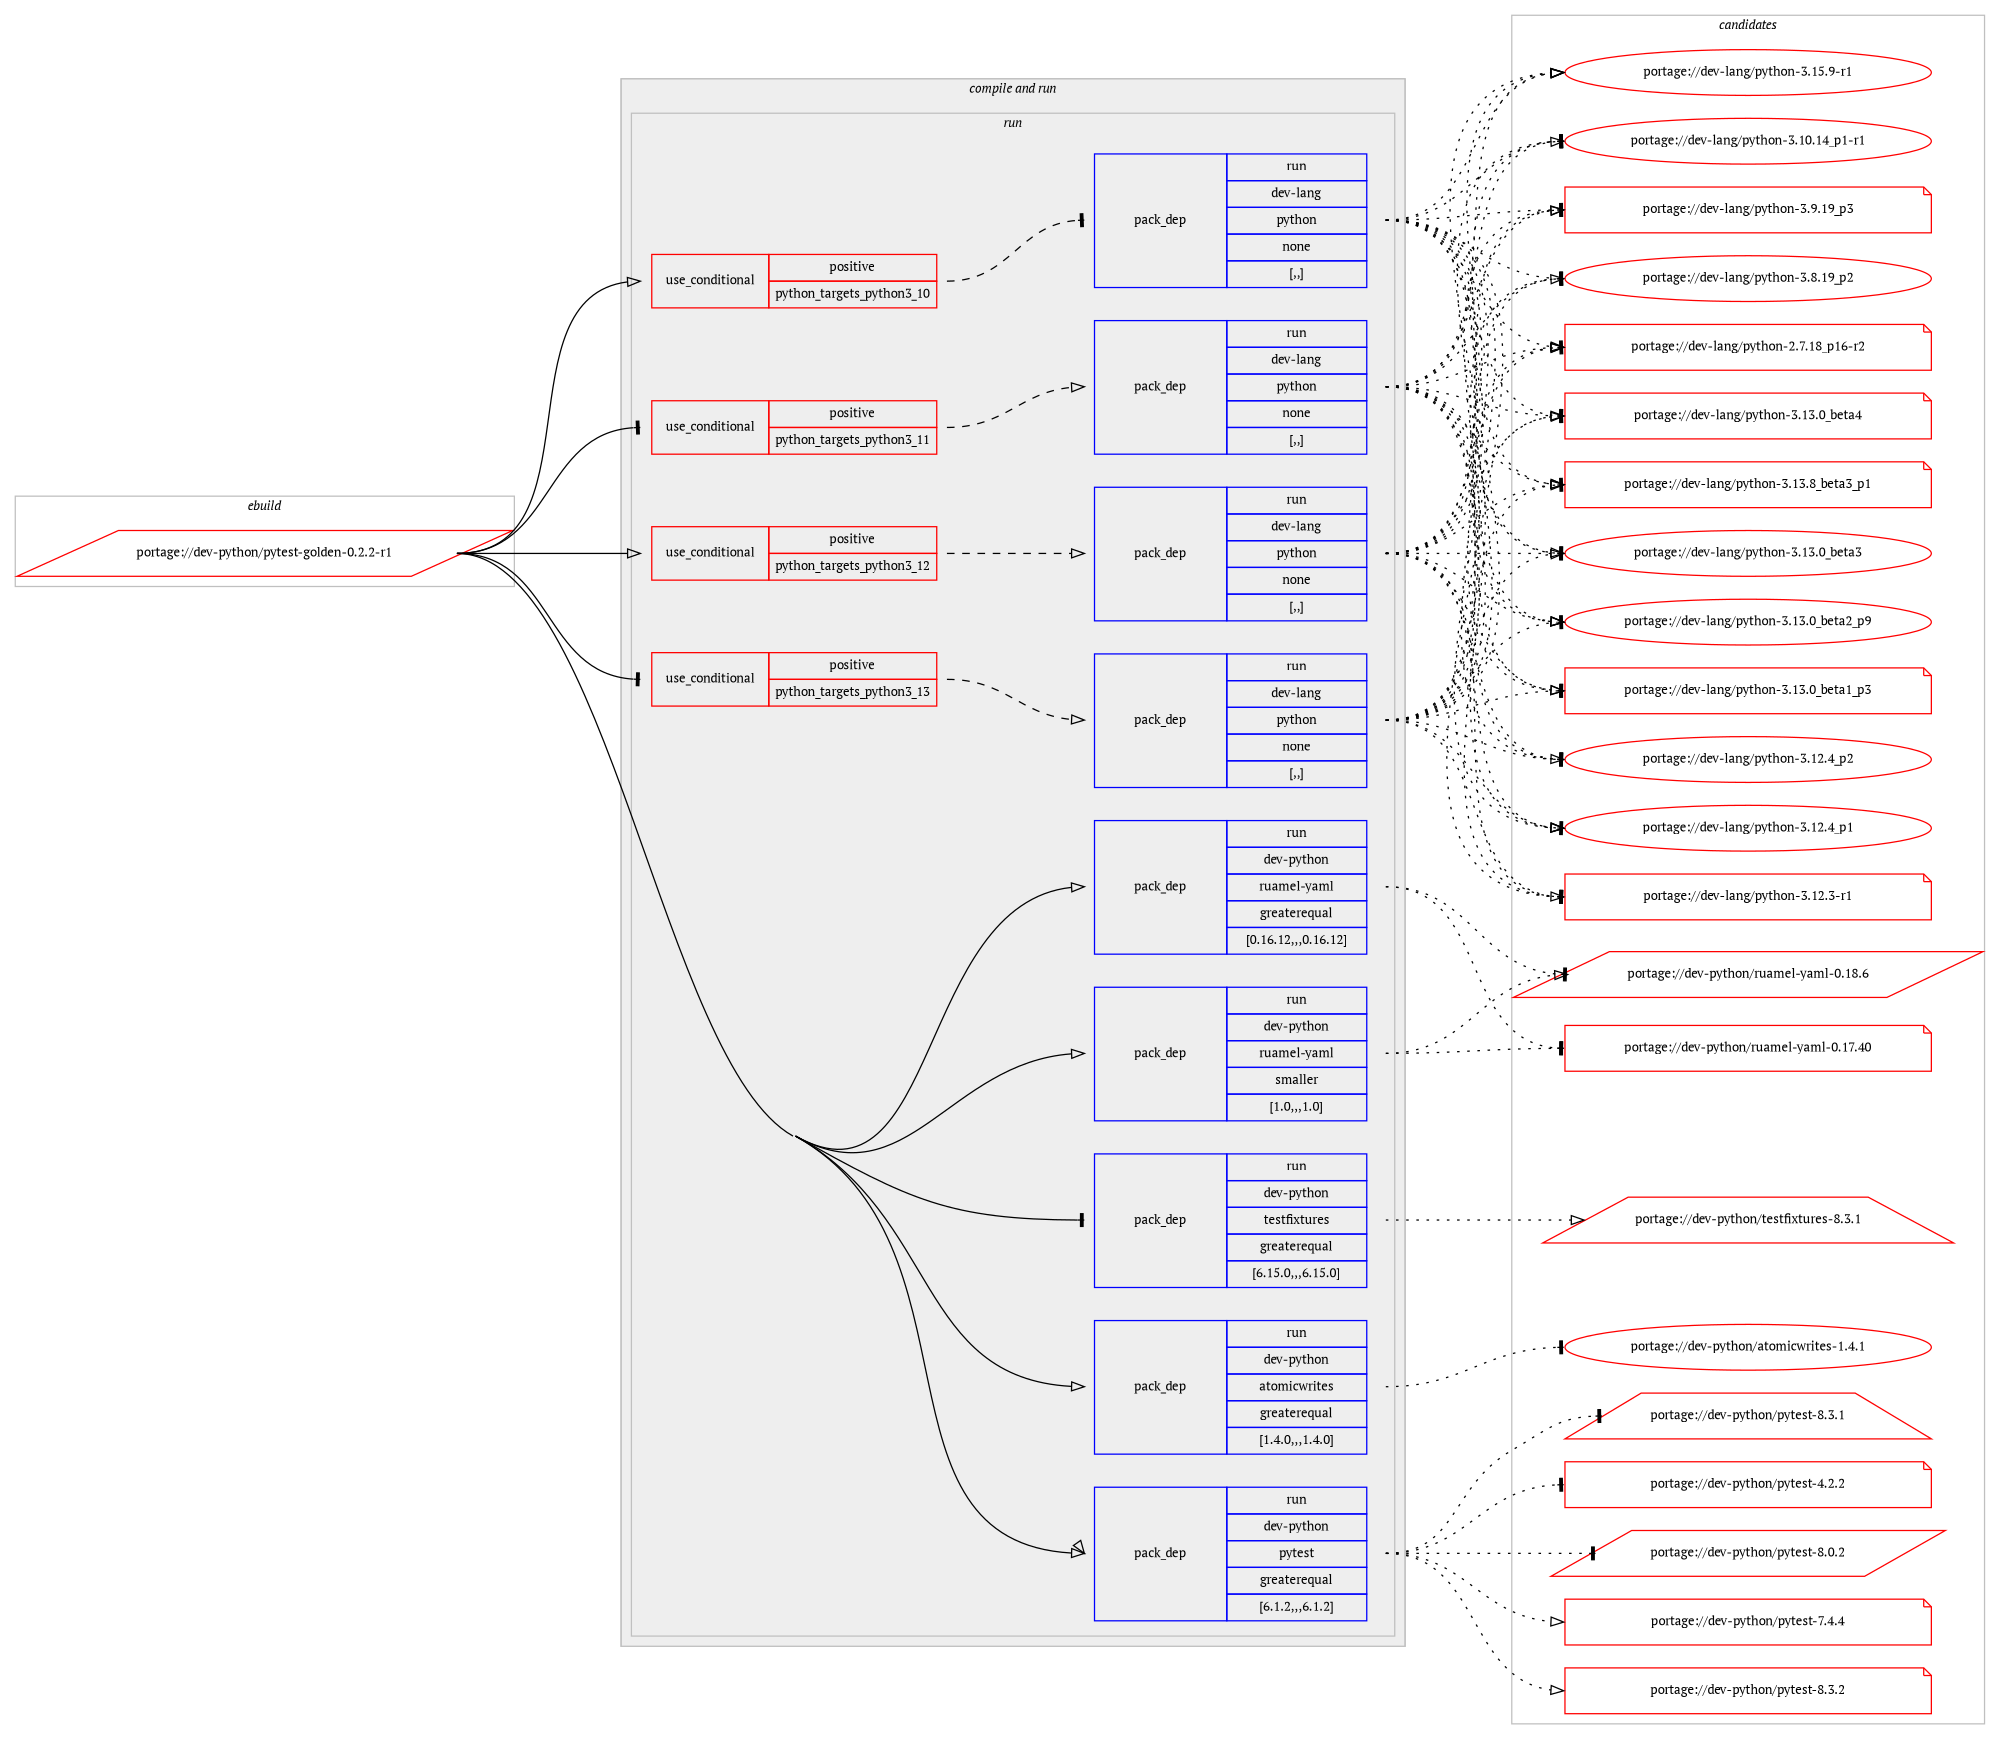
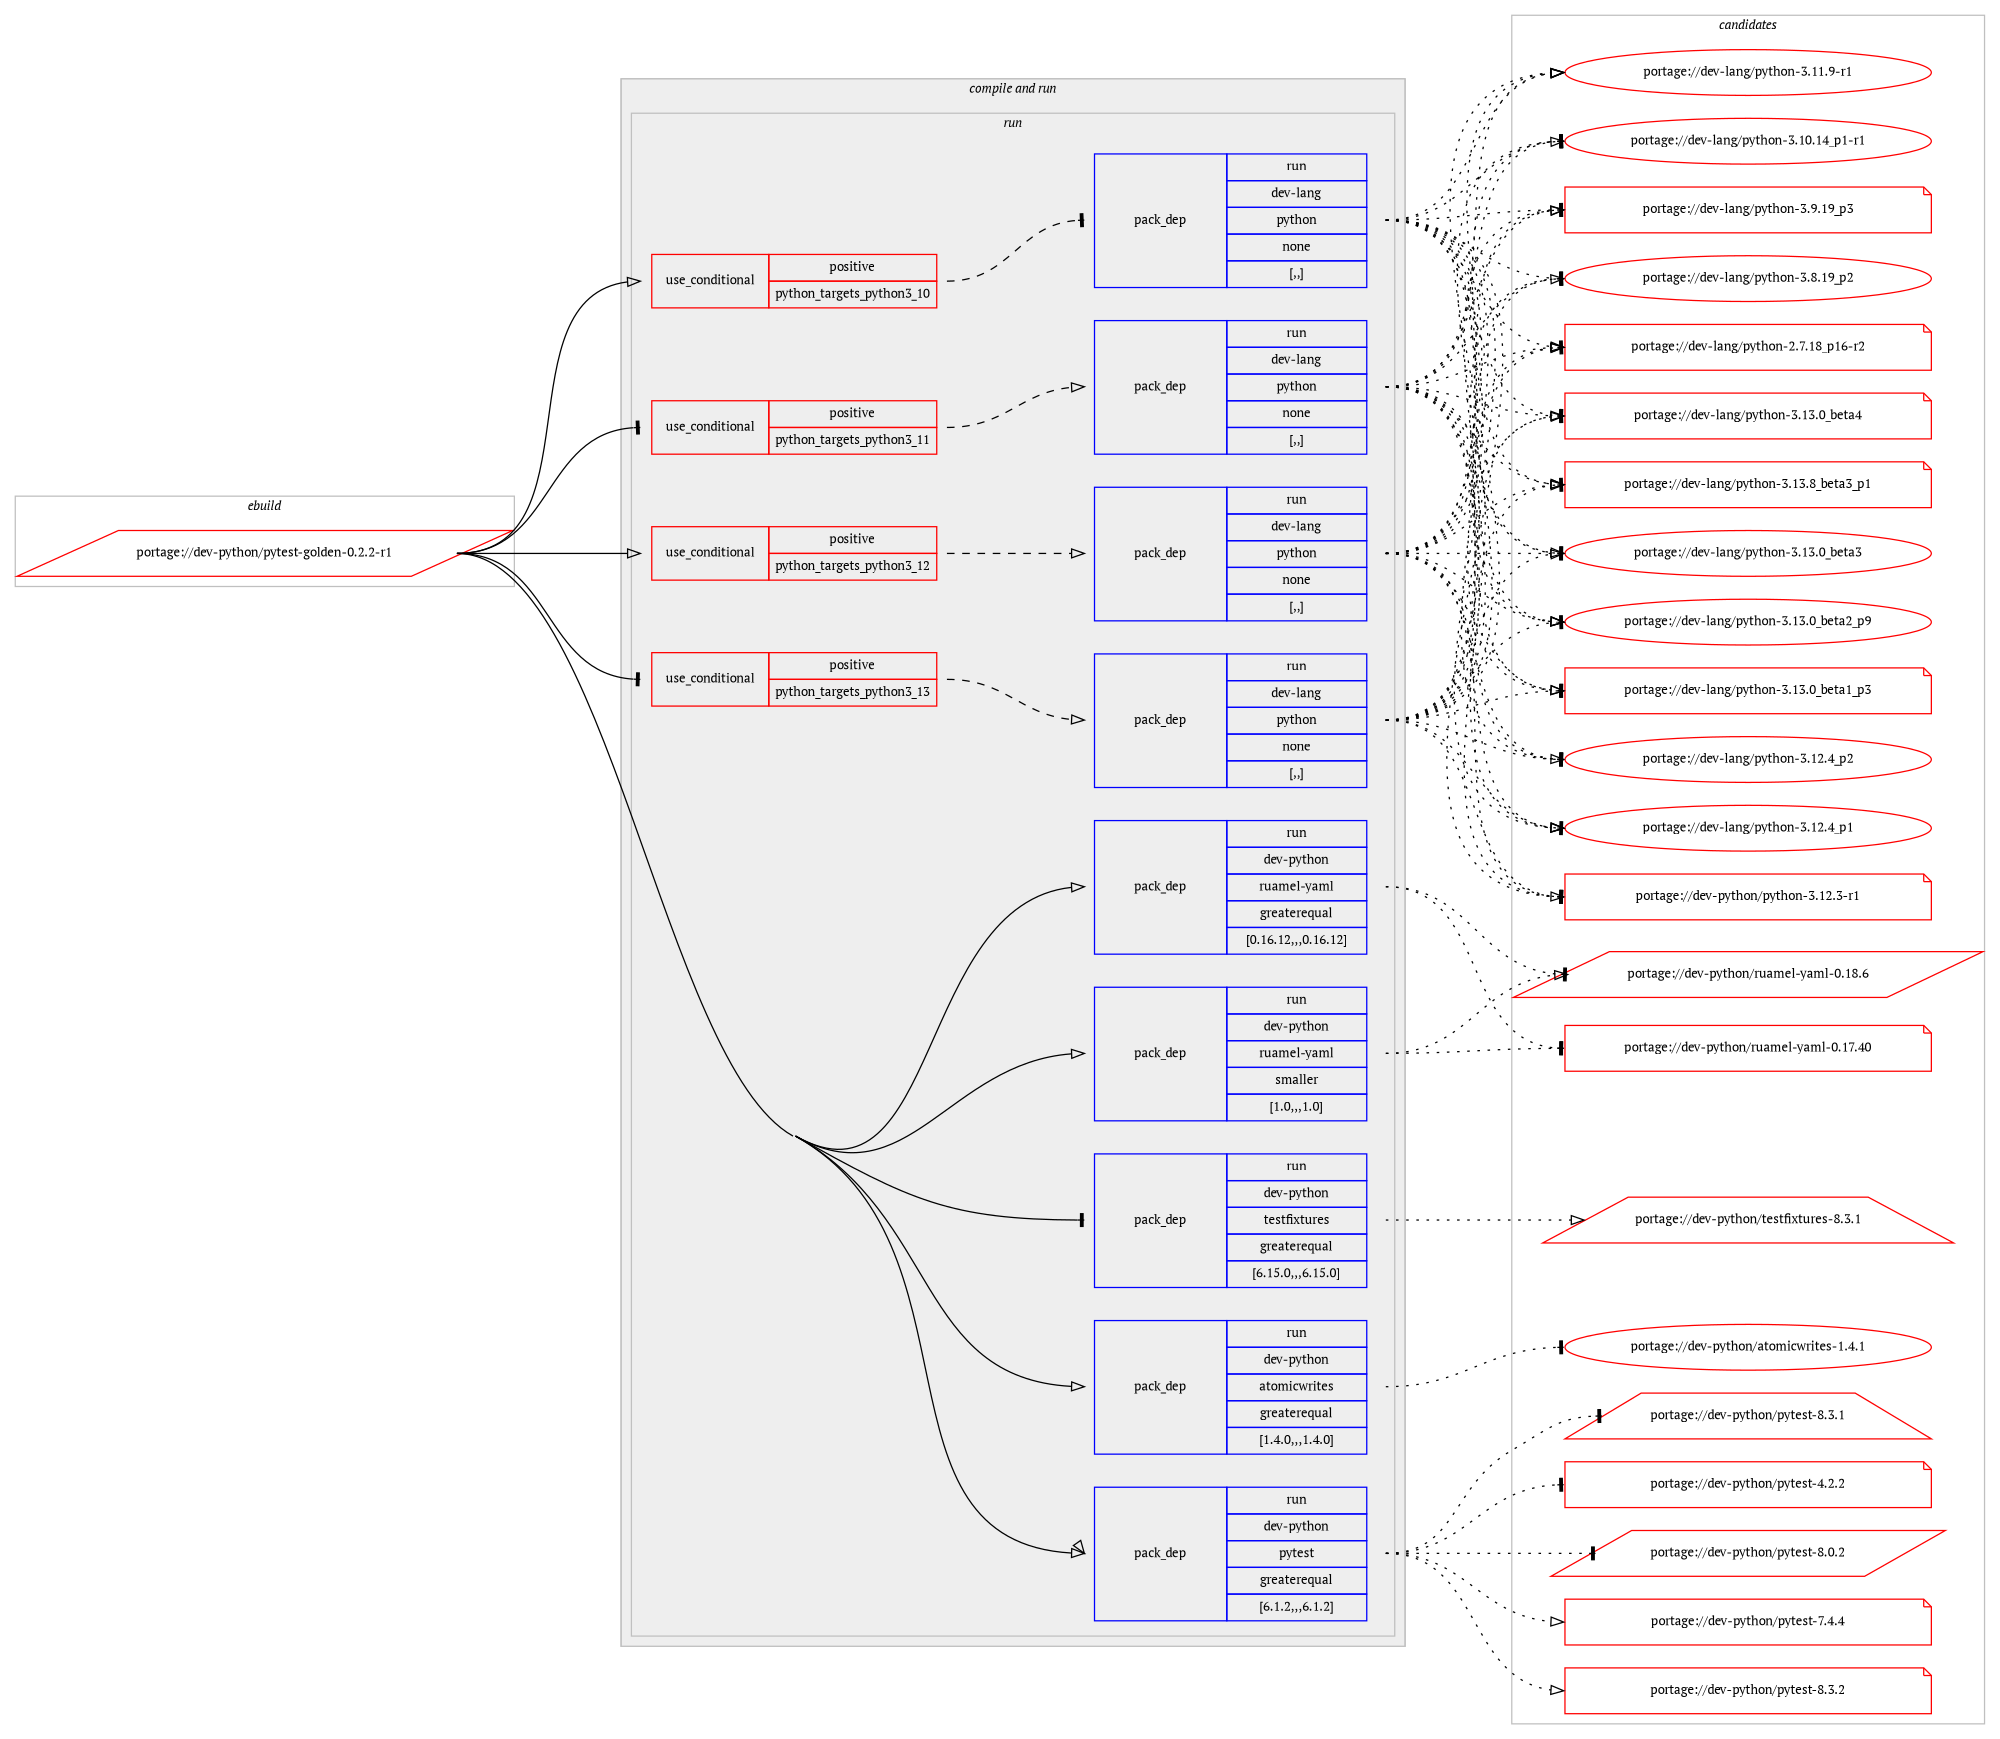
(1748, 73) -> (1748, 73)
(1748, 897) -> (1748, 897)
